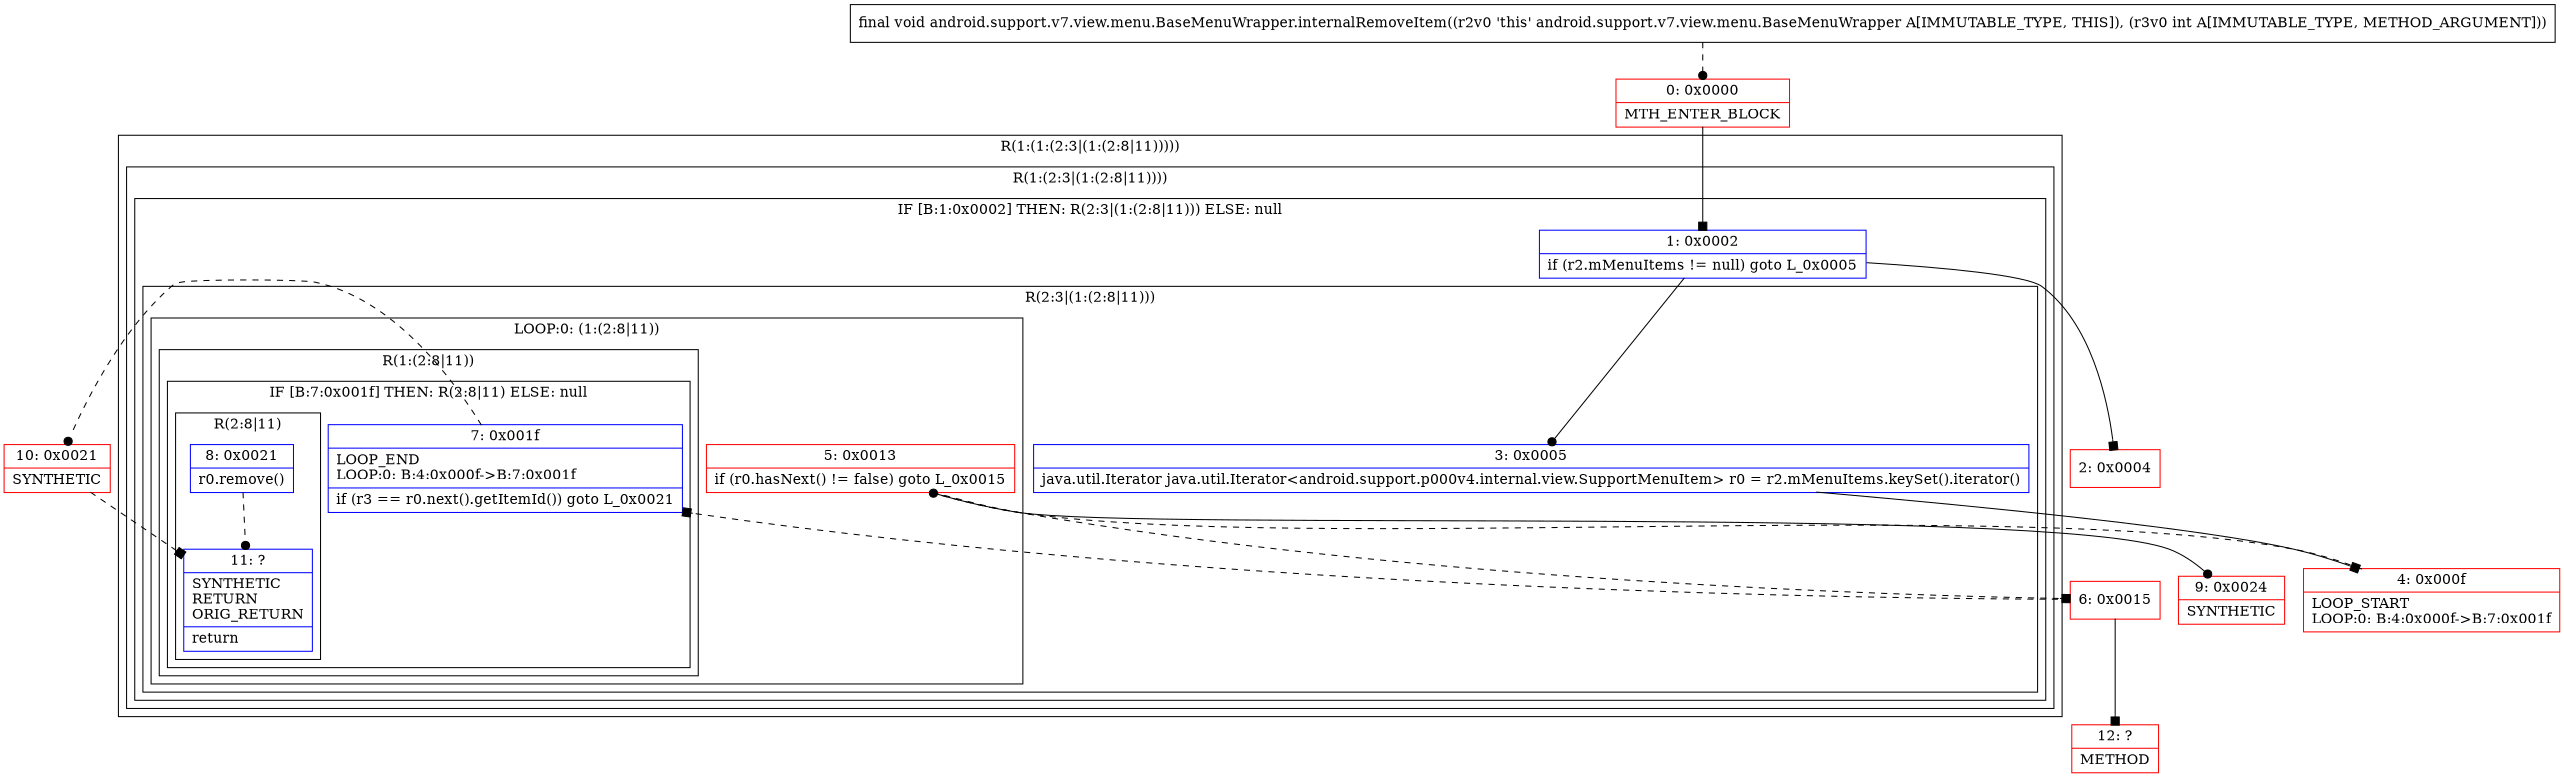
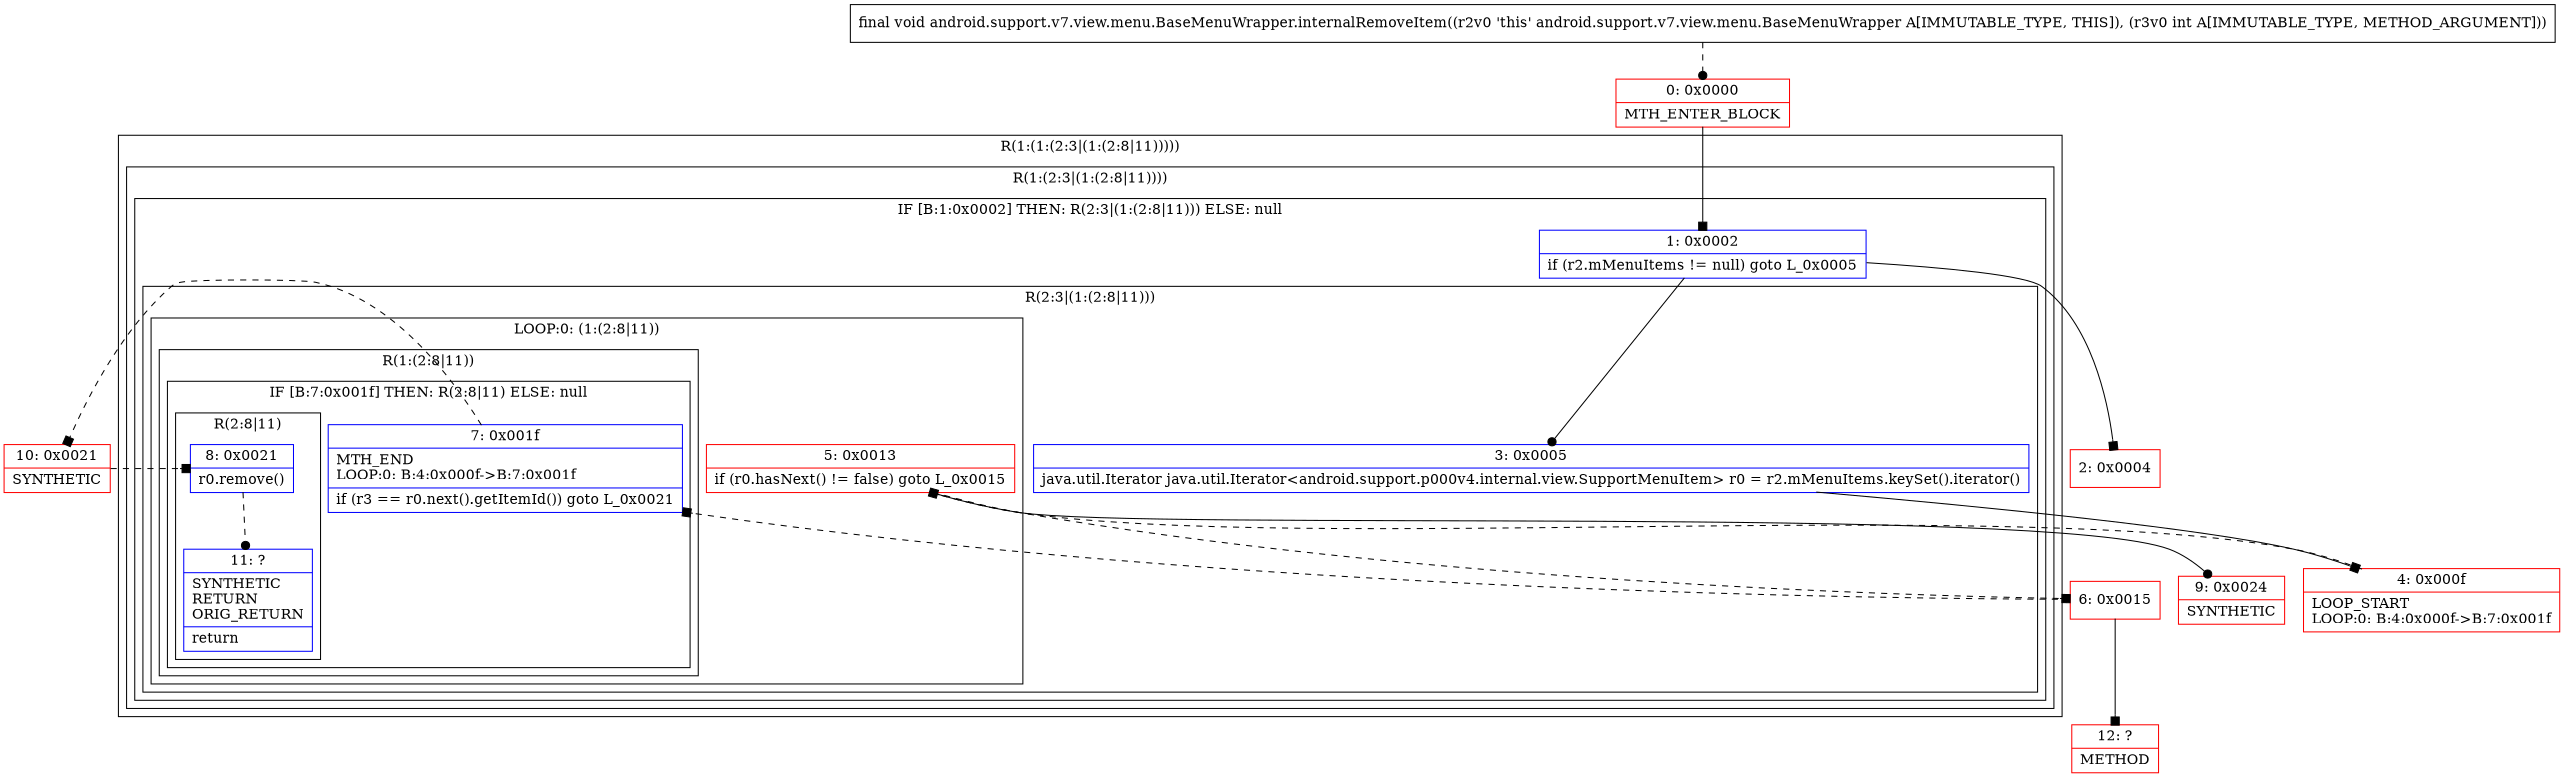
(265, 280) -> (265, 280)
(378, 460) -> (375, 460)
(112, 507) -> (145, 469)
(1544, 528) -> (1544, 528)
